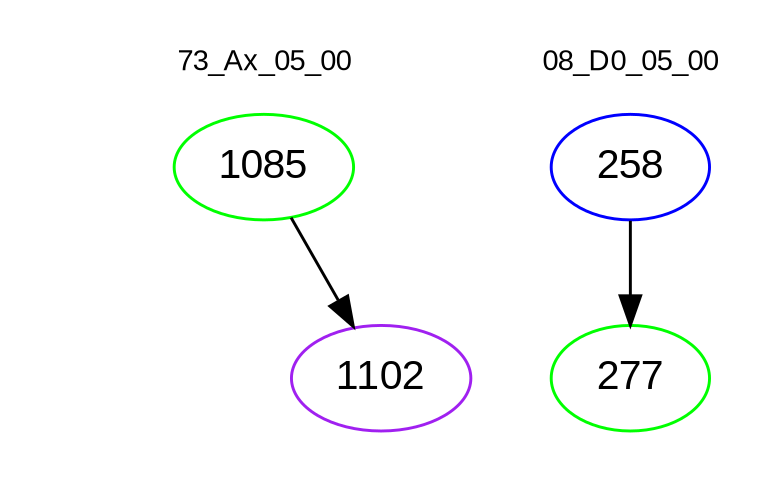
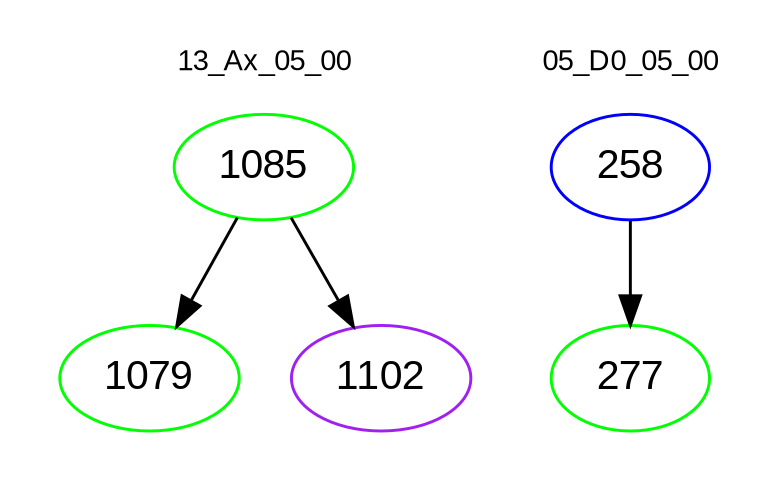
(265, 63) -> (265, 63)
(632, 63) -> (632, 63)
none -> (150, 378)
